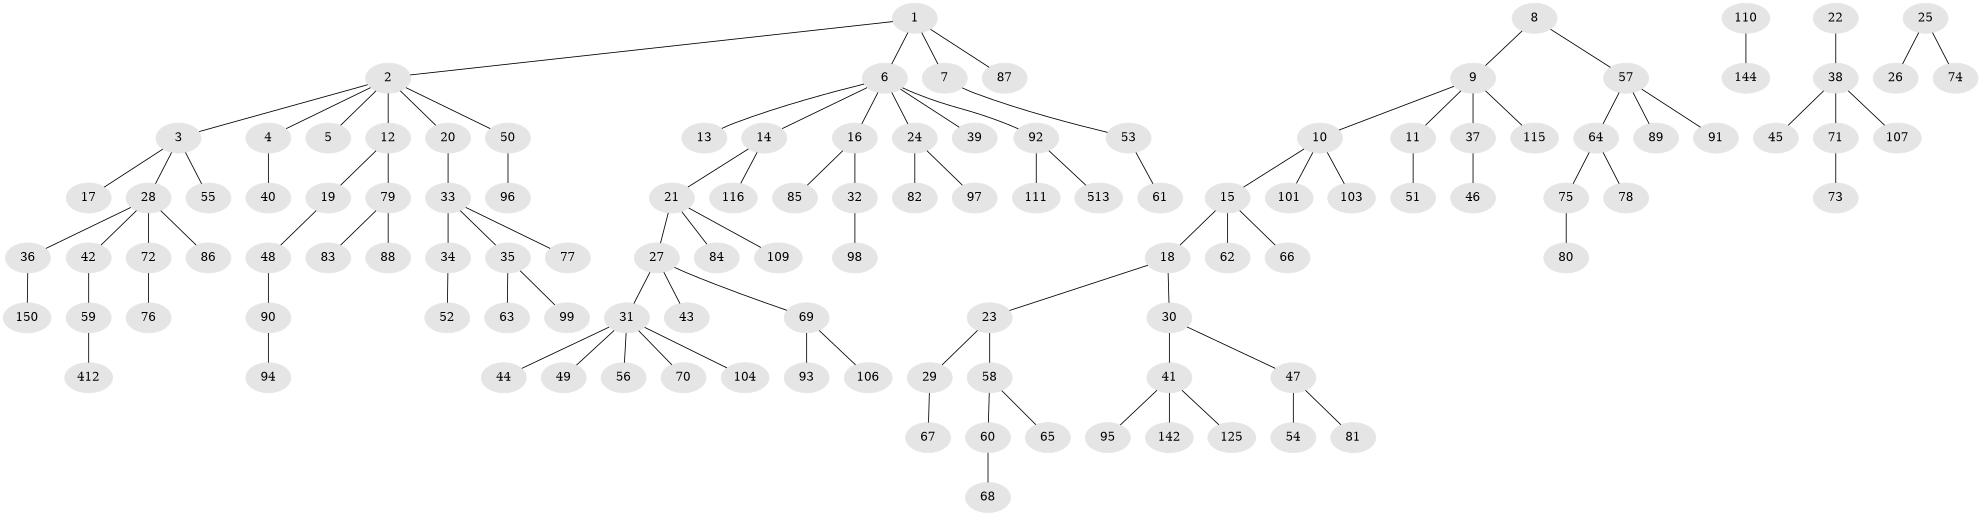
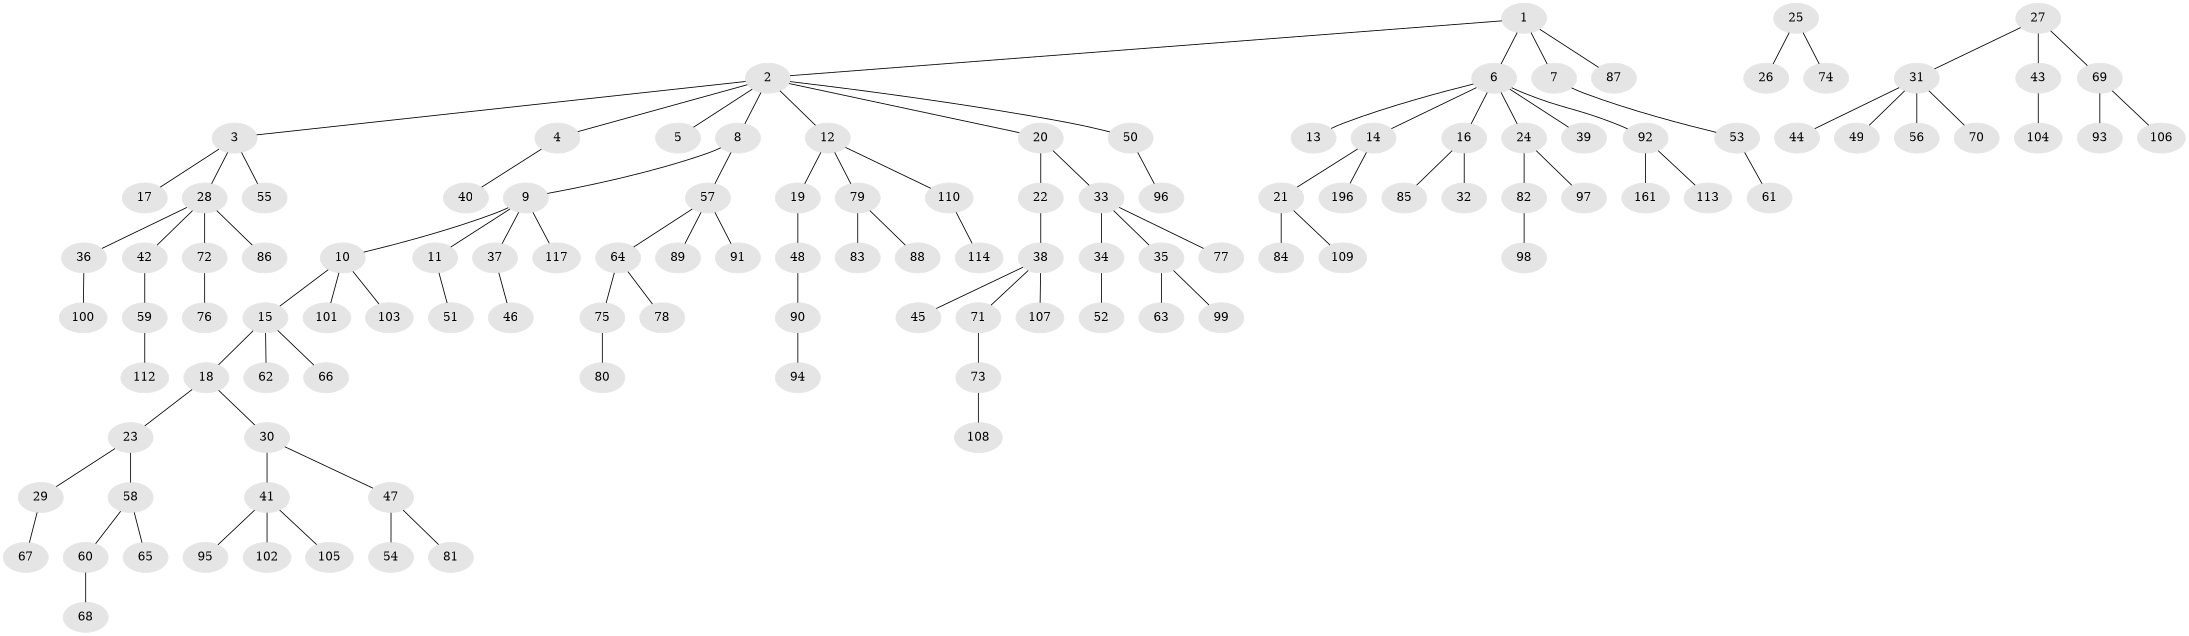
(1746, 78) -> (979, 258)
none -> (753, 108)
(1535, 138) -> (557, 258)
none -> (888, 168)
none -> (1041, 168)
(733, 198) -> (1343, 198)
(1036, 198) -> (1646, 198)
(1099, 198) -> (1708, 198)
(664, 228) -> none
(855, 228) -> (1524, 228)
(27, 318) -> (83, 318)
(686, 348) -> (2038, 108)
(89, 378) -> (145, 378)
none -> (978, 438)
(1169, 438) -> (267, 557)
(1232, 438) -> (329, 557)
